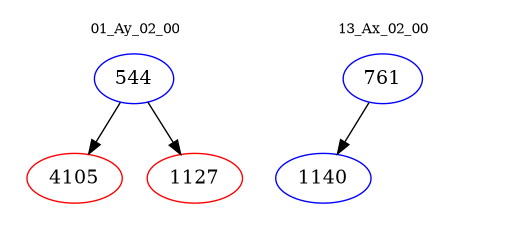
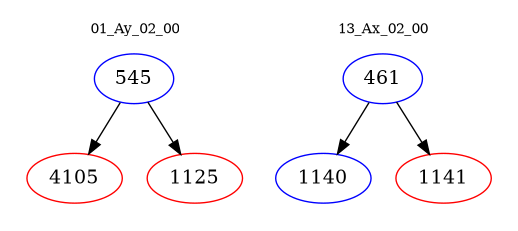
(134, 79) -> (134, 79)
(383, 79) -> (383, 79)
(195, 178) -> (195, 178)
none -> (444, 178)
